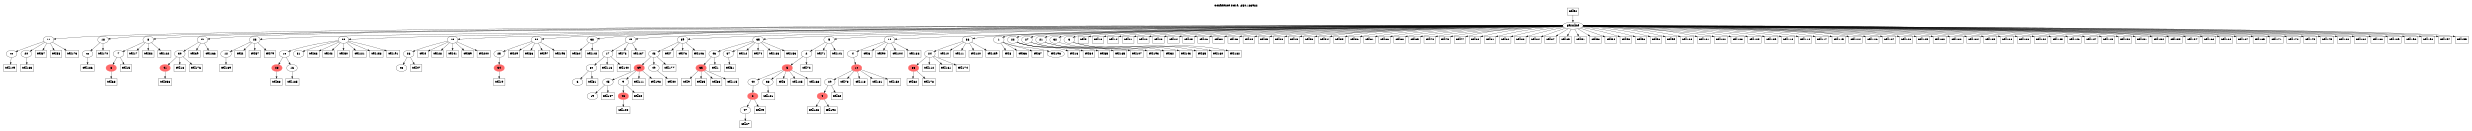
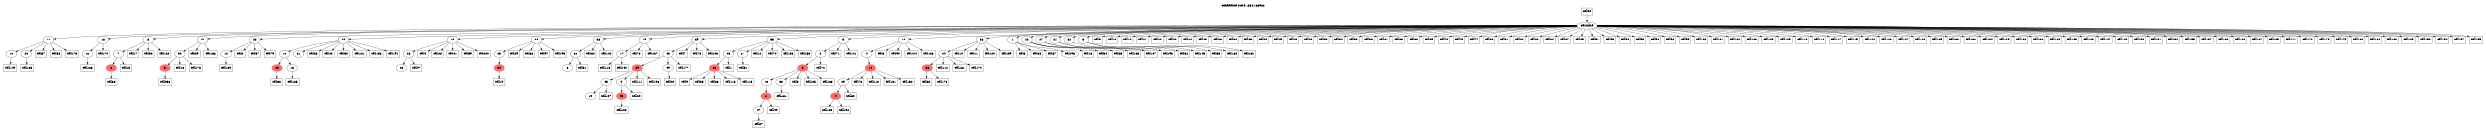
(600, 60) -> (588, 46)
none -> (730, 82)
